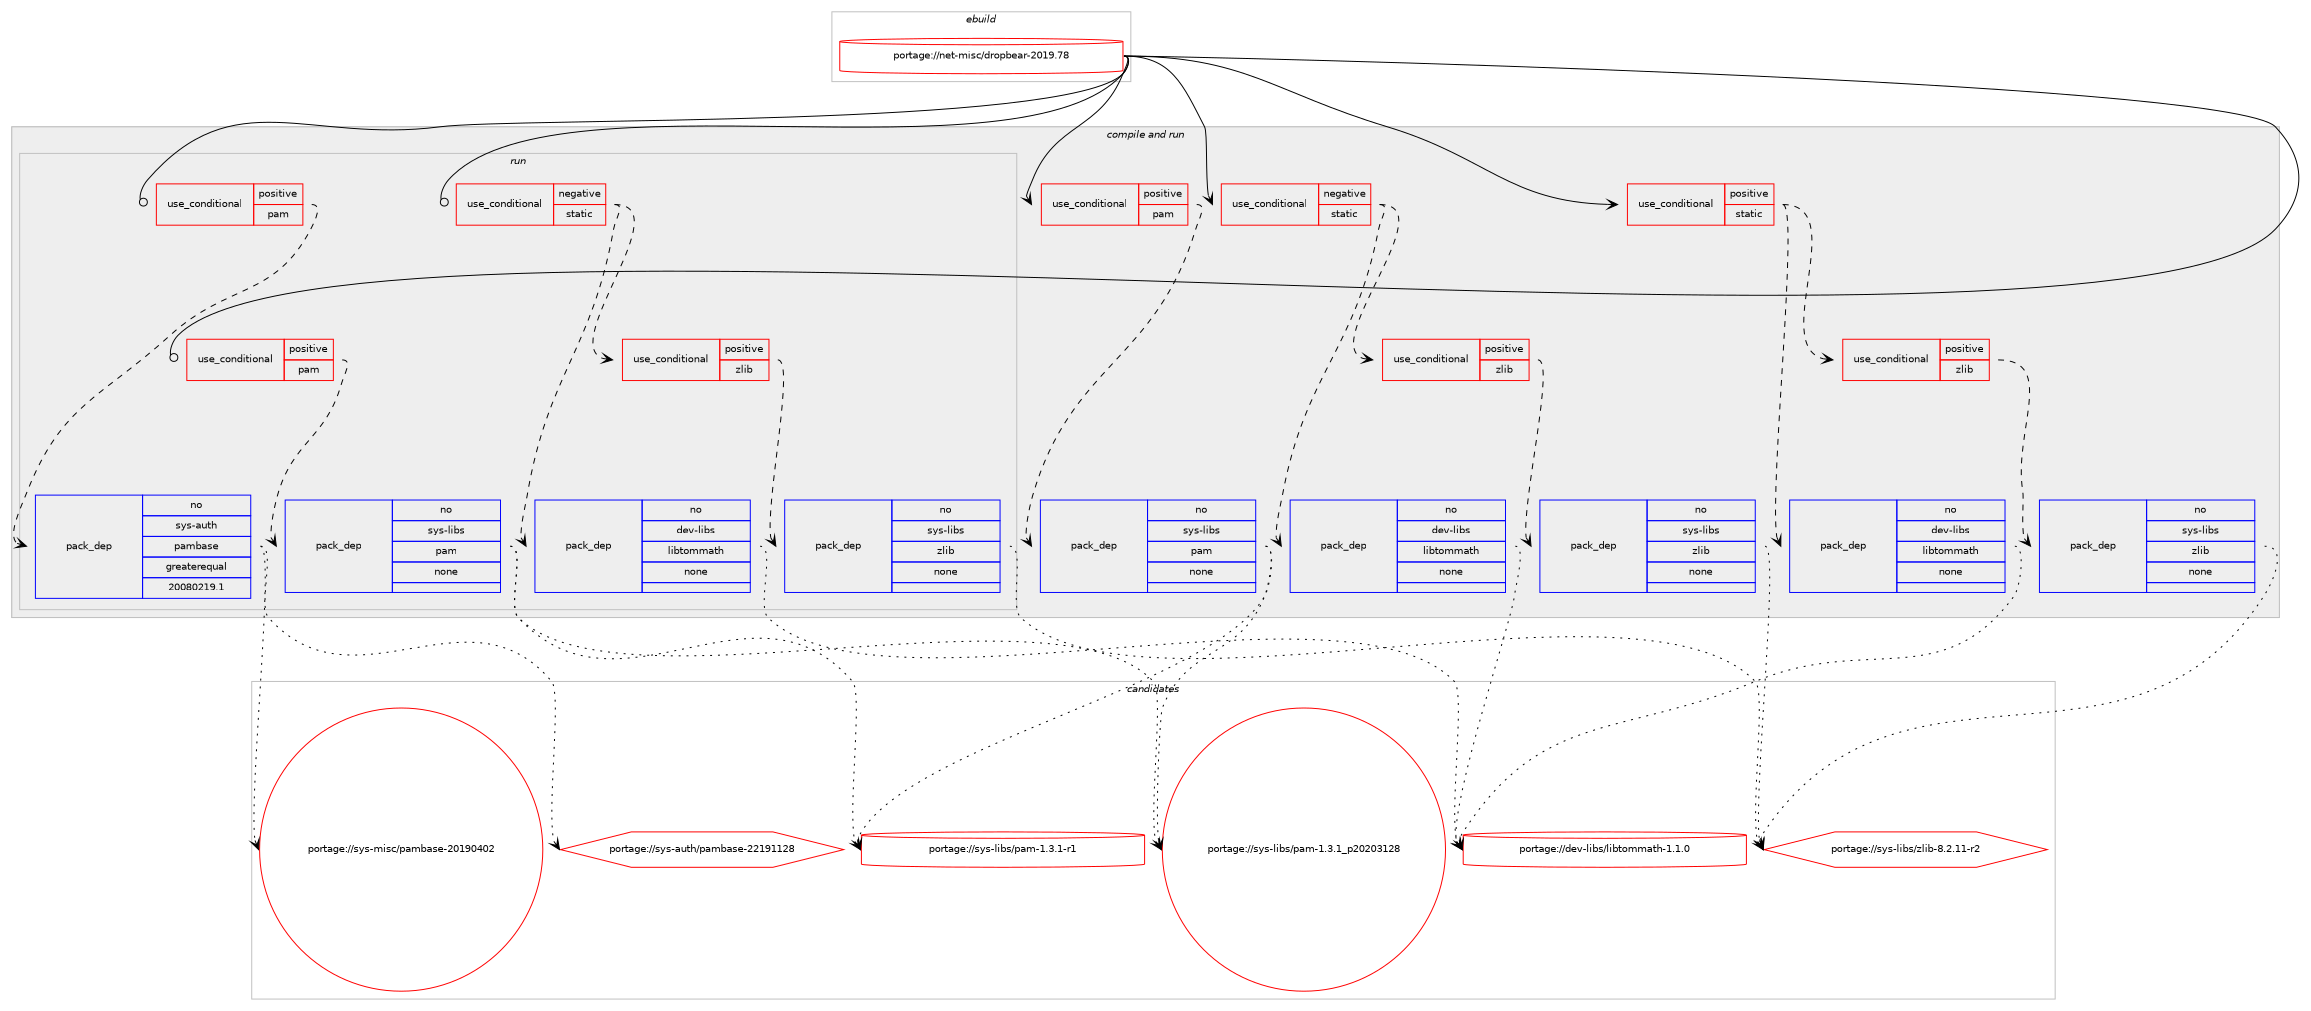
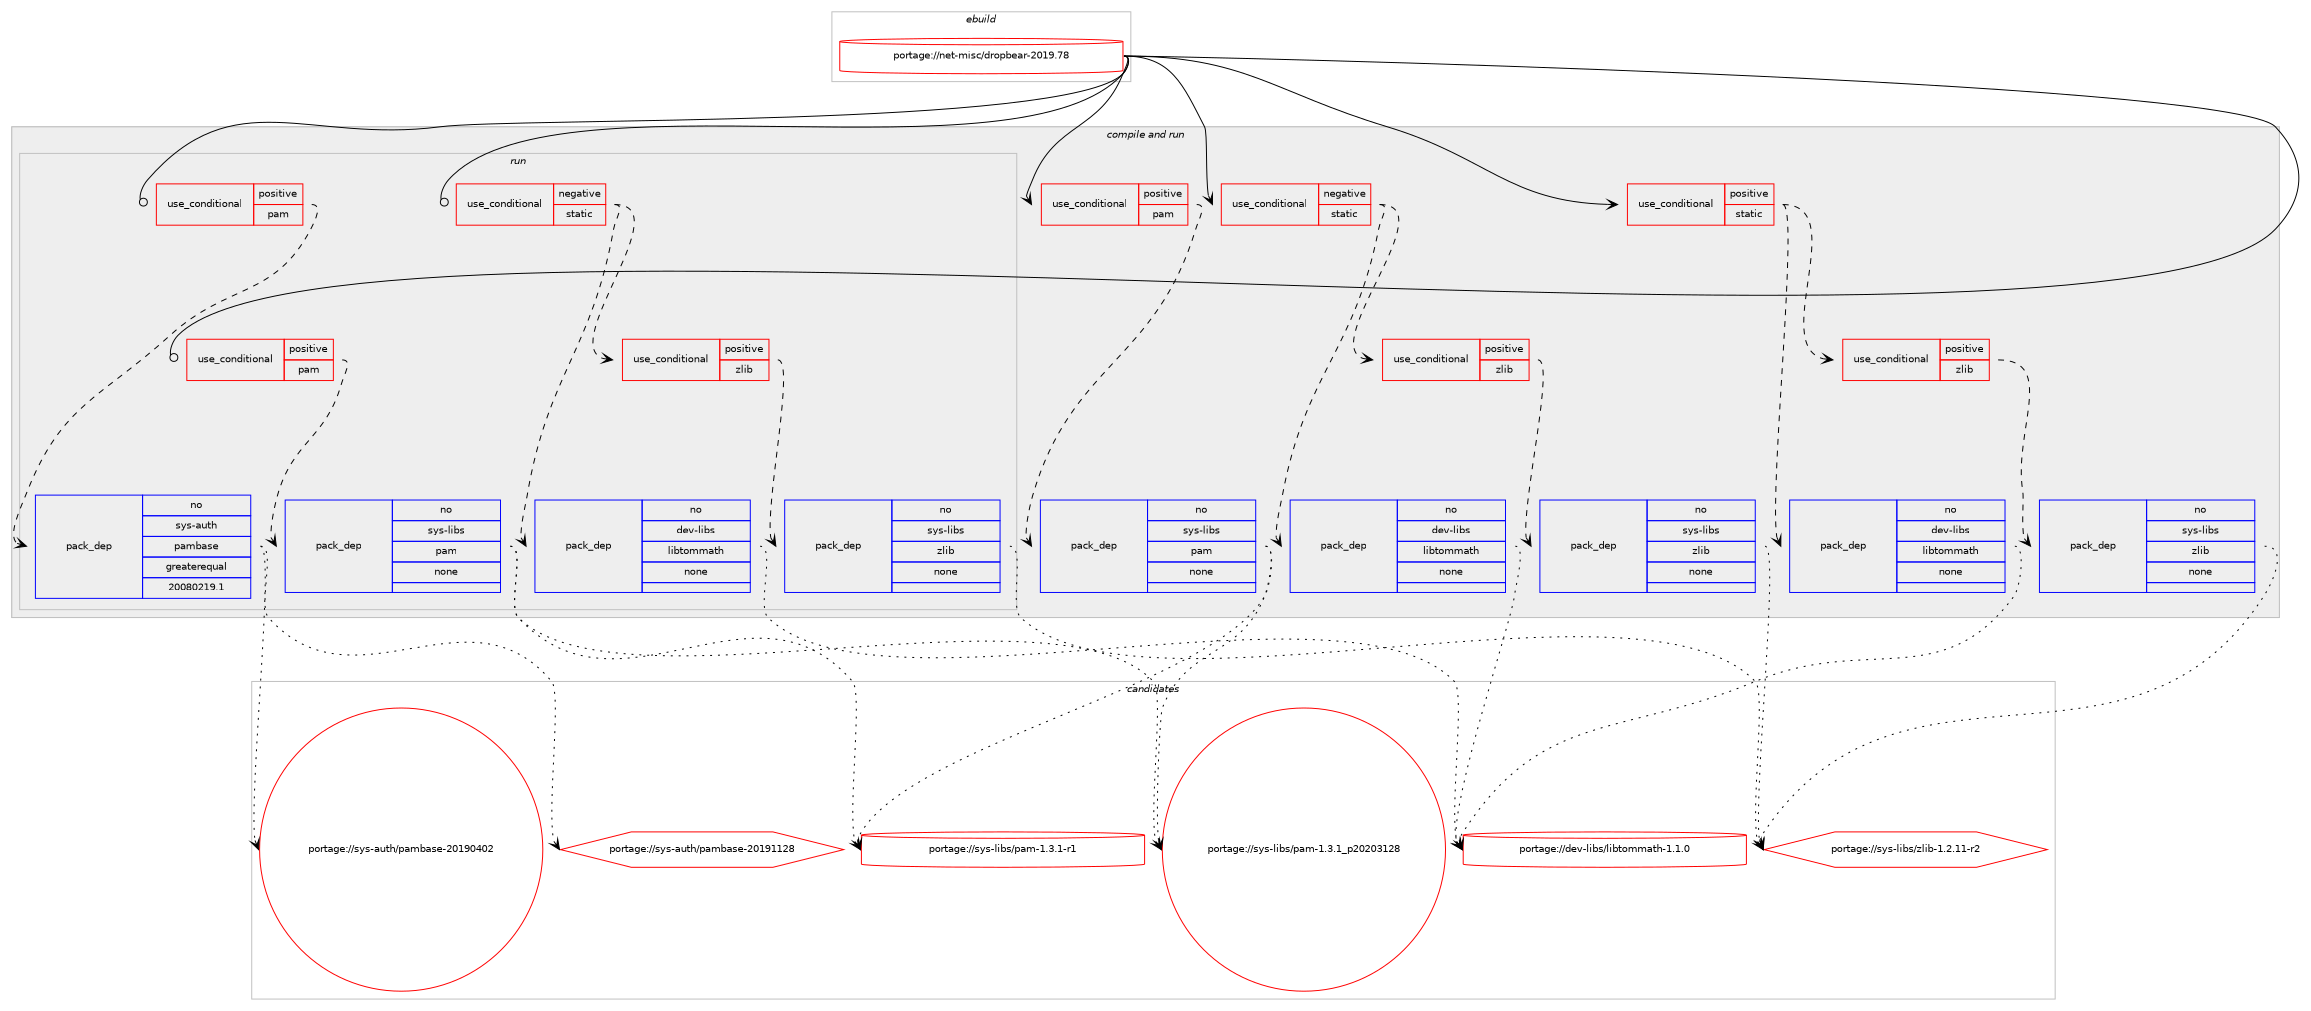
(401, 850) -> (401, 850)
(702, 850) -> (702, 850)
(1906, 850) -> (1906, 850)
